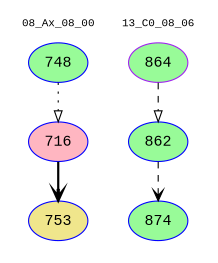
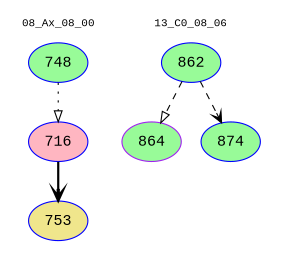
(158, 97) -> (174, 97)
